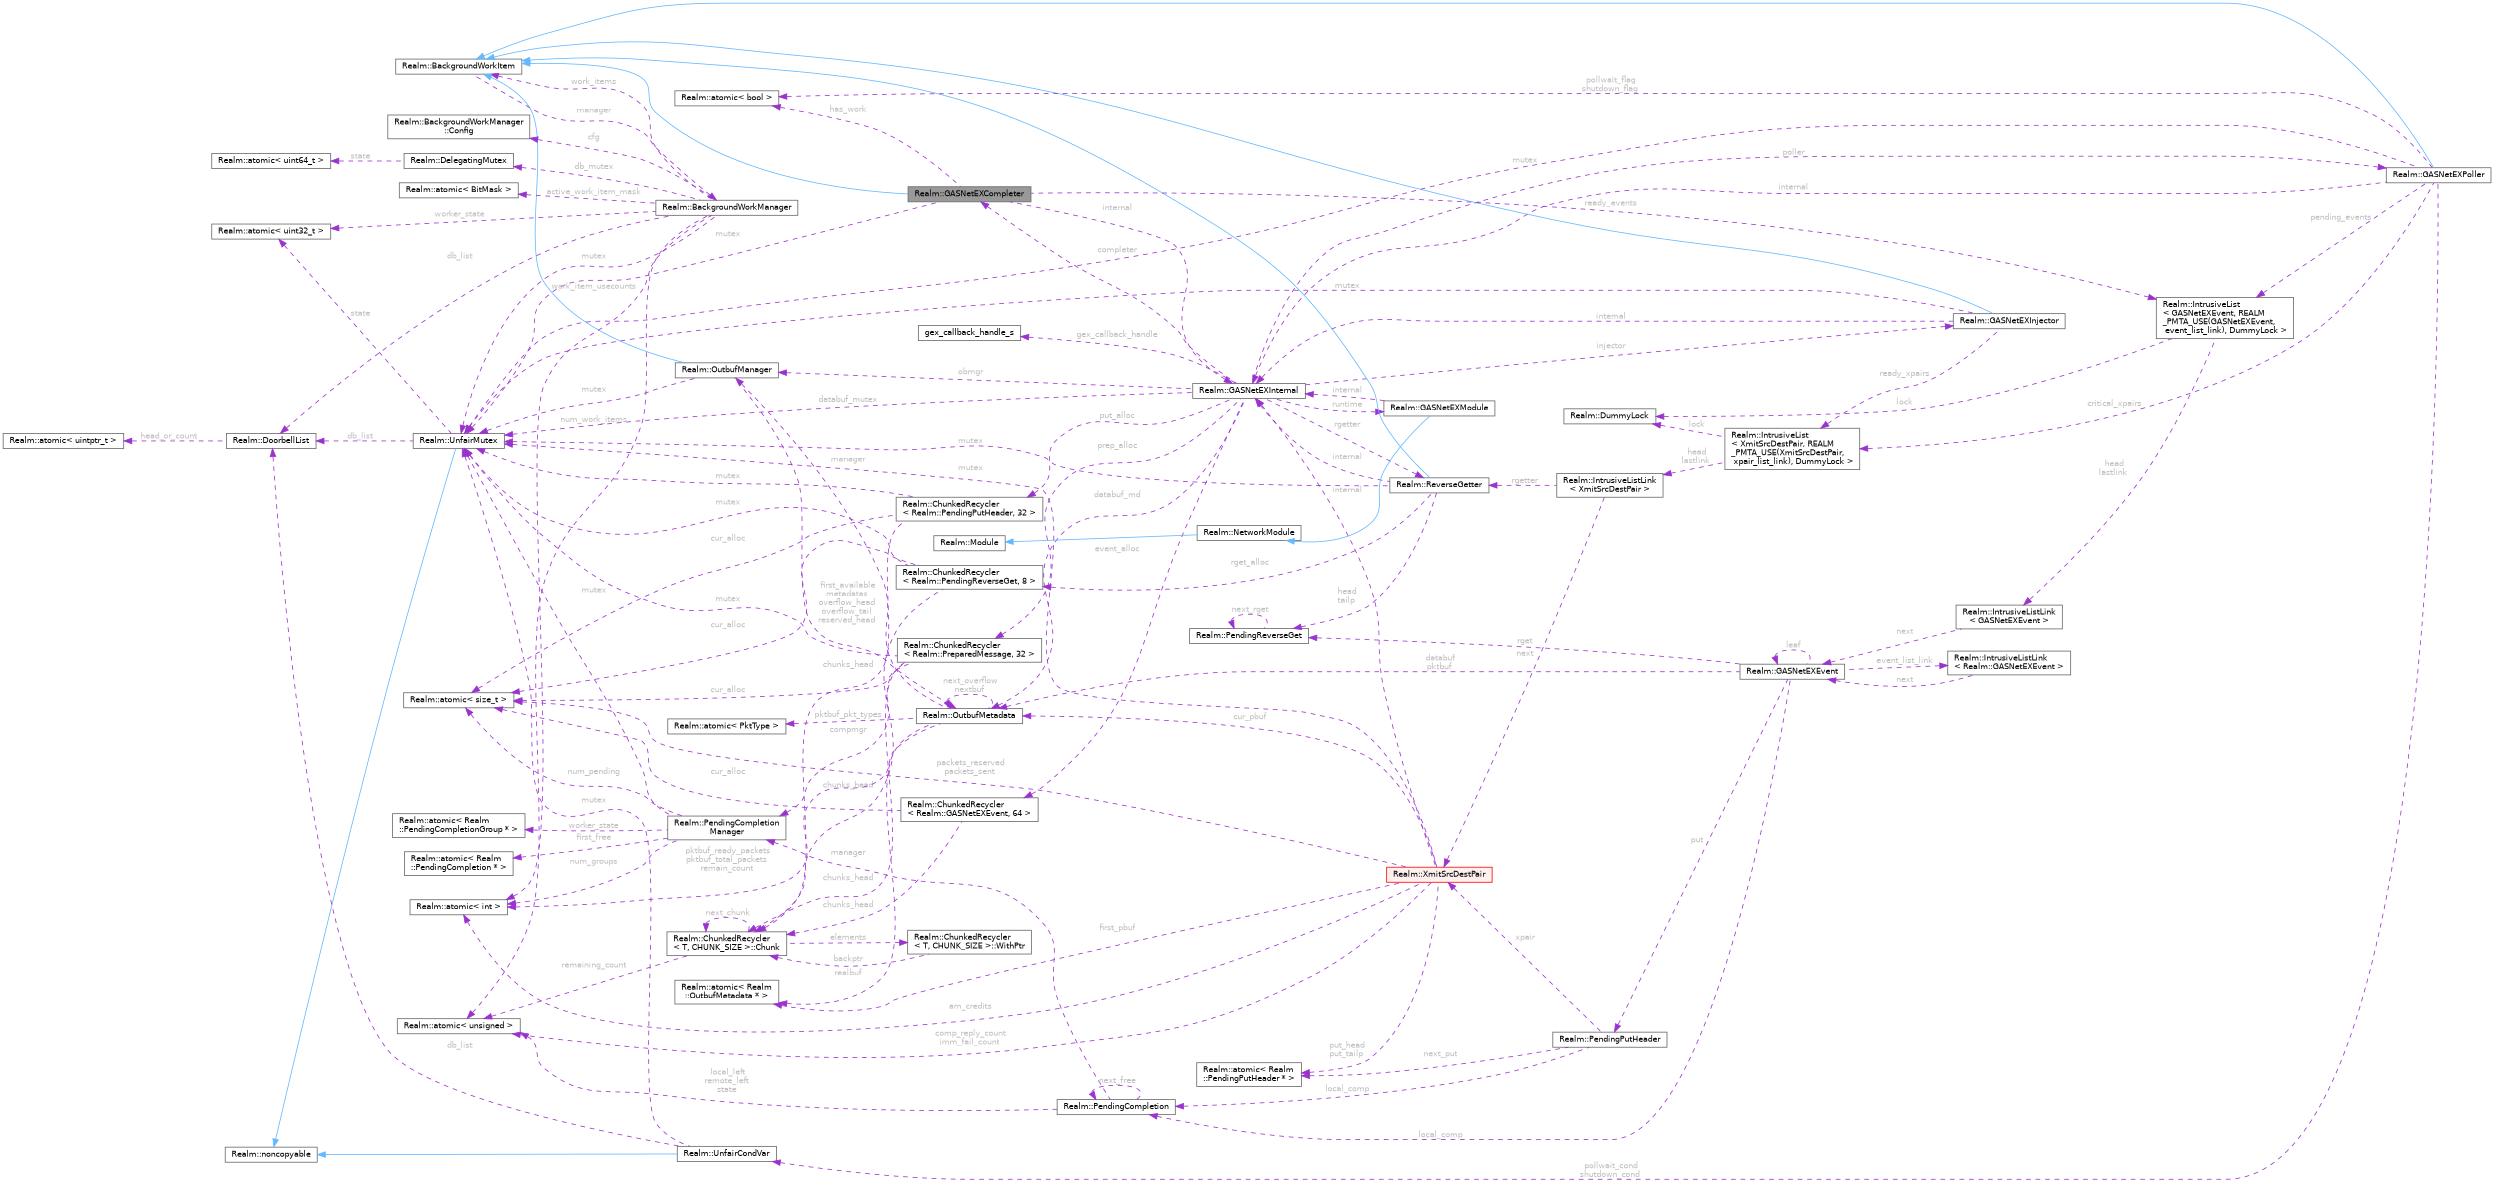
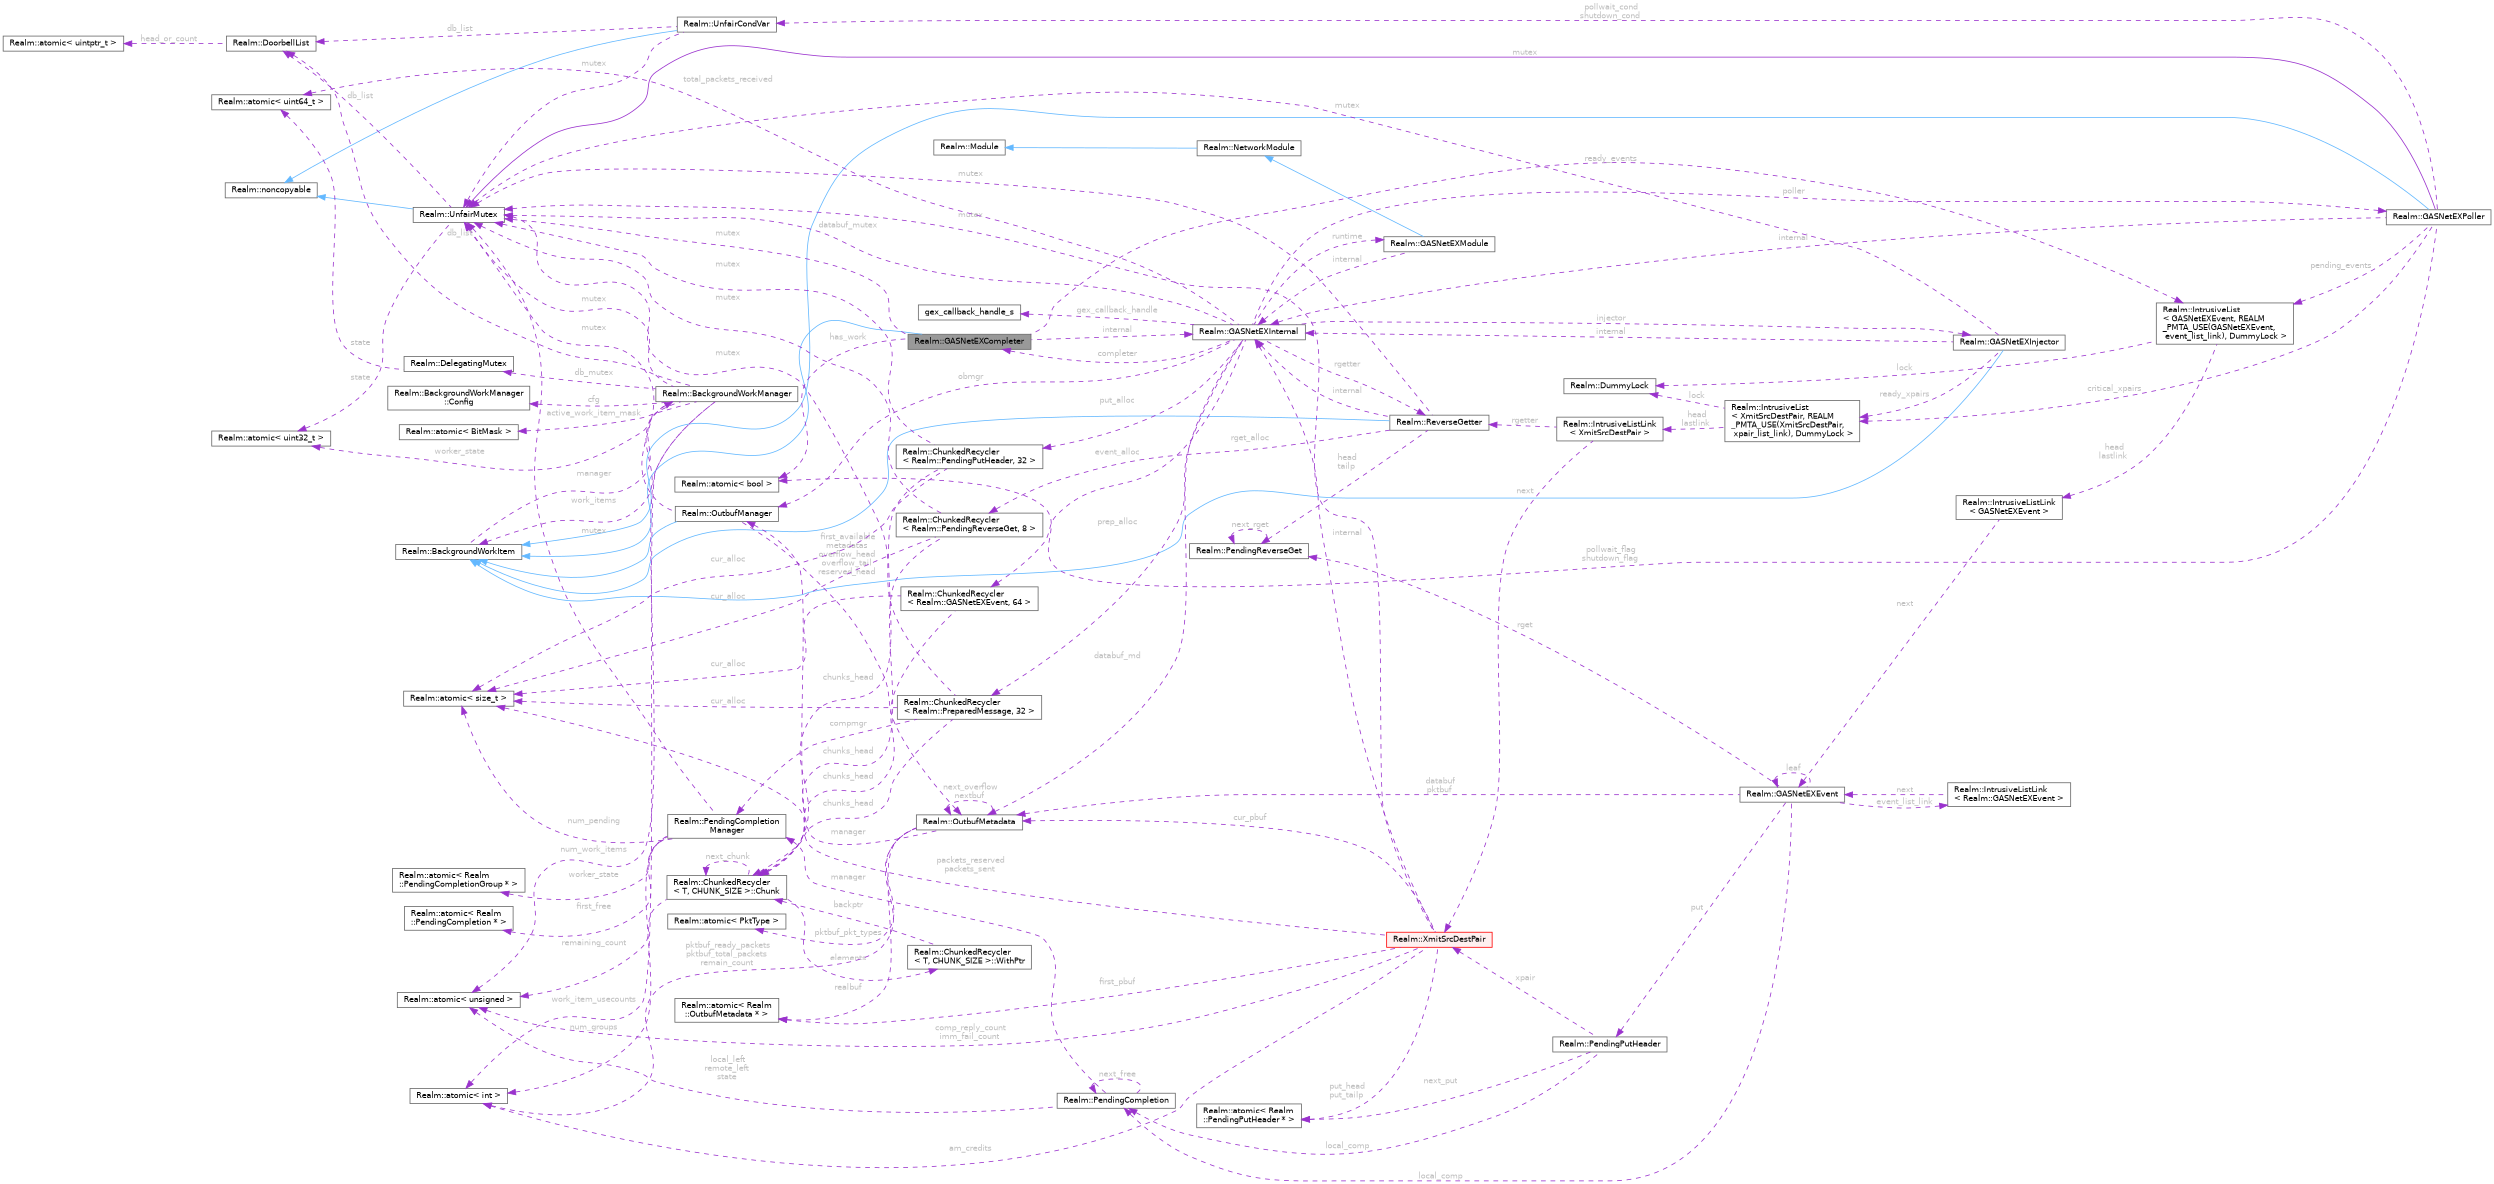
none -> (787, 141)
(1470, 178) -> (1460, 57)
